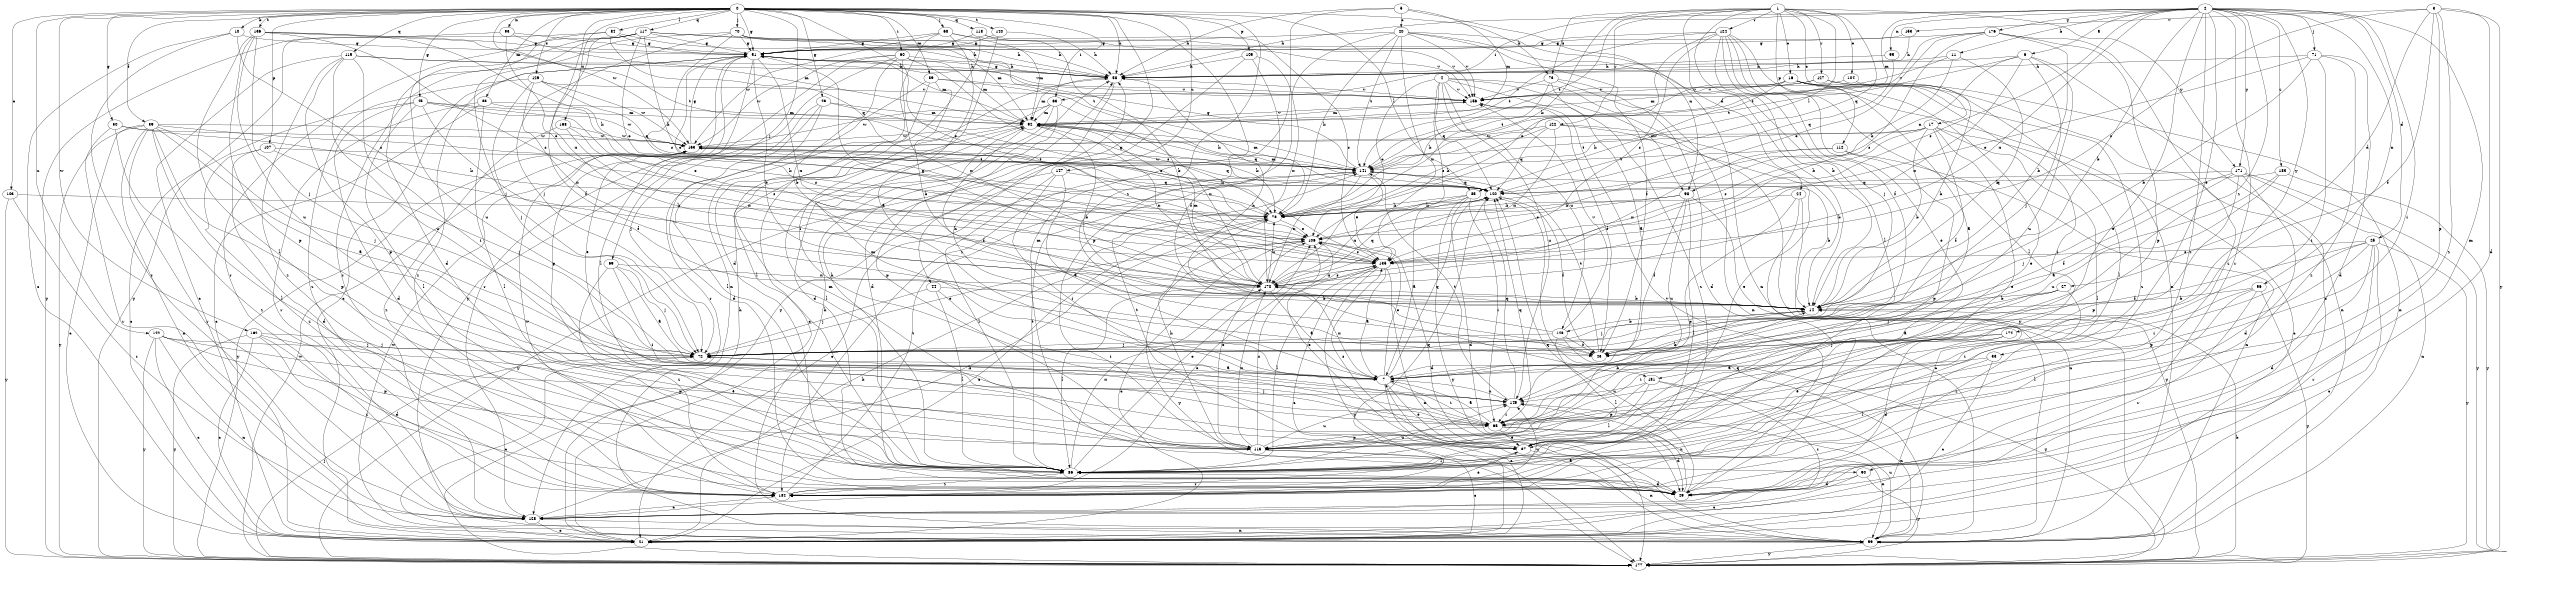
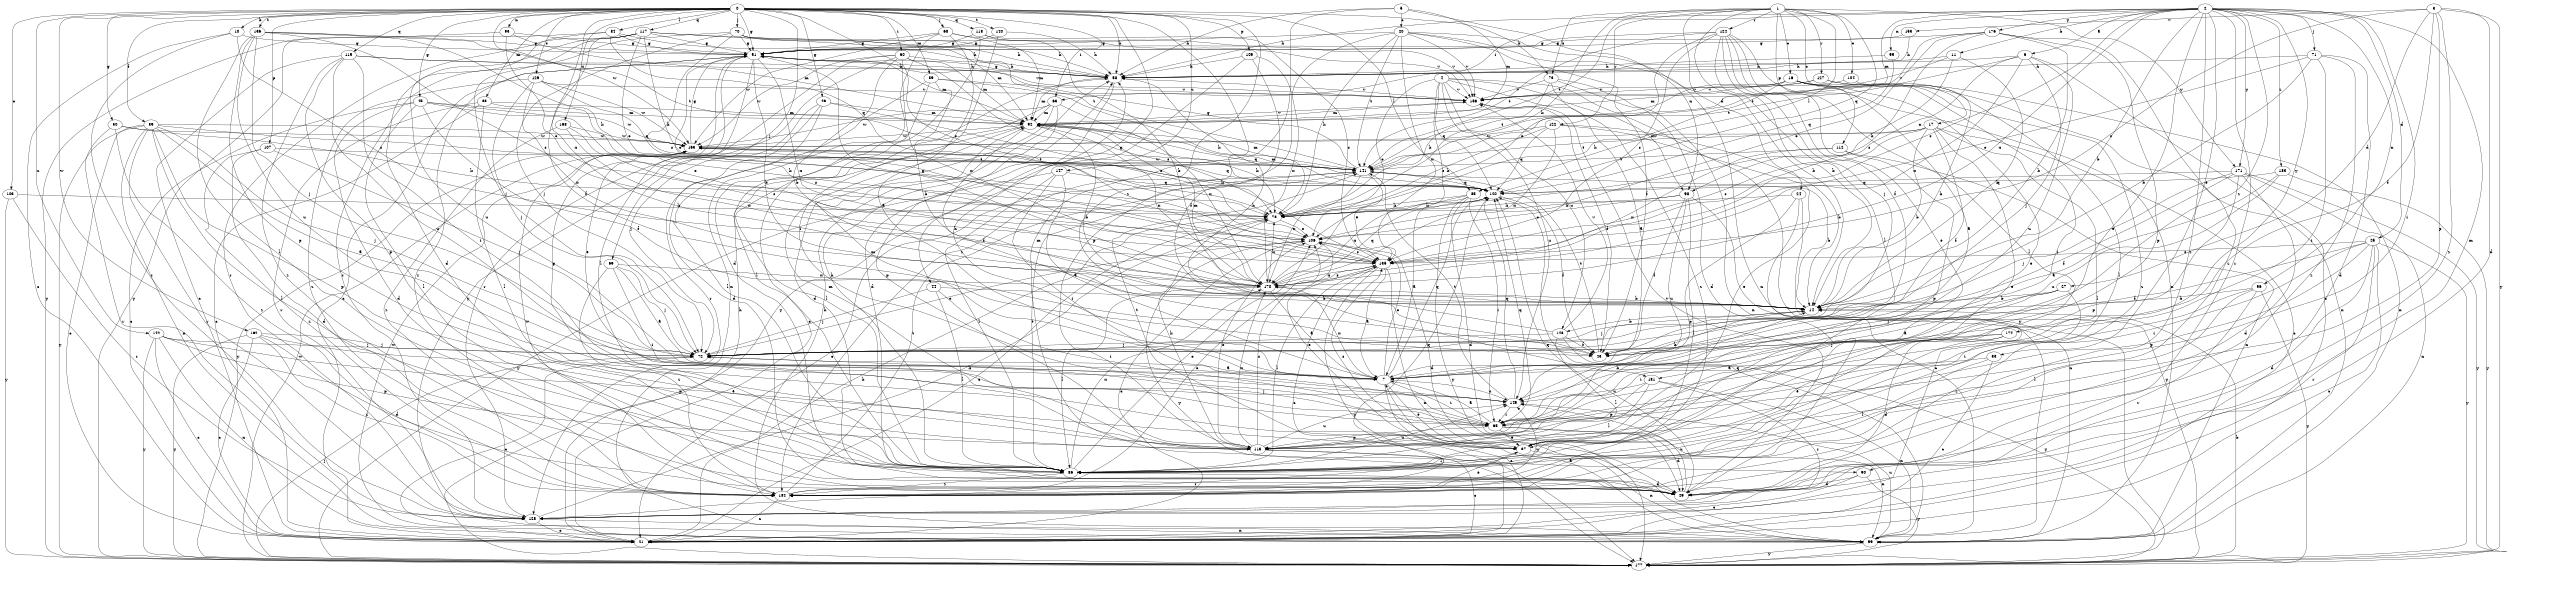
(659, 507) -> (719, 534)
